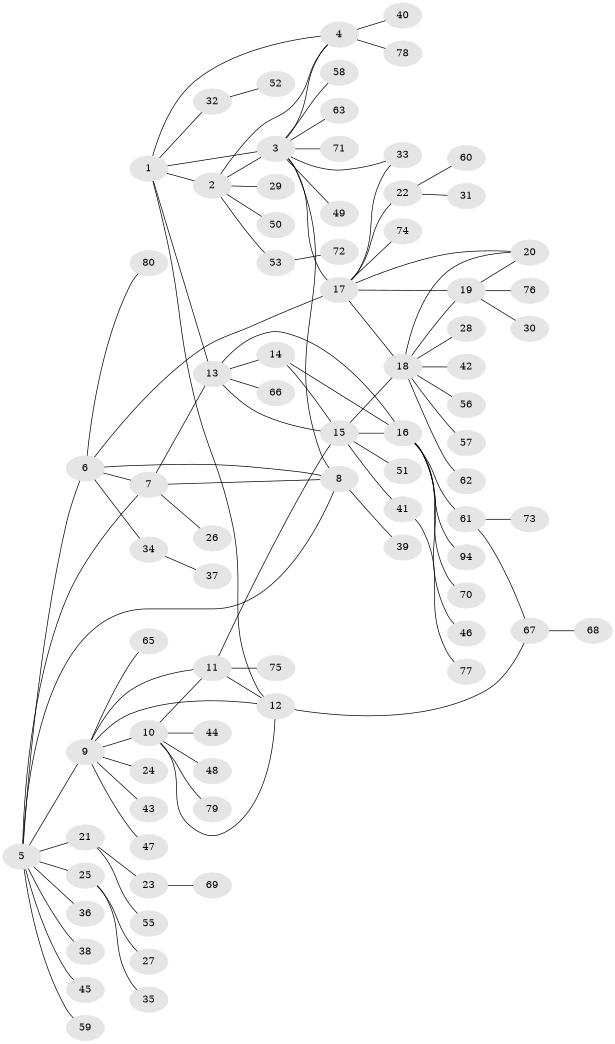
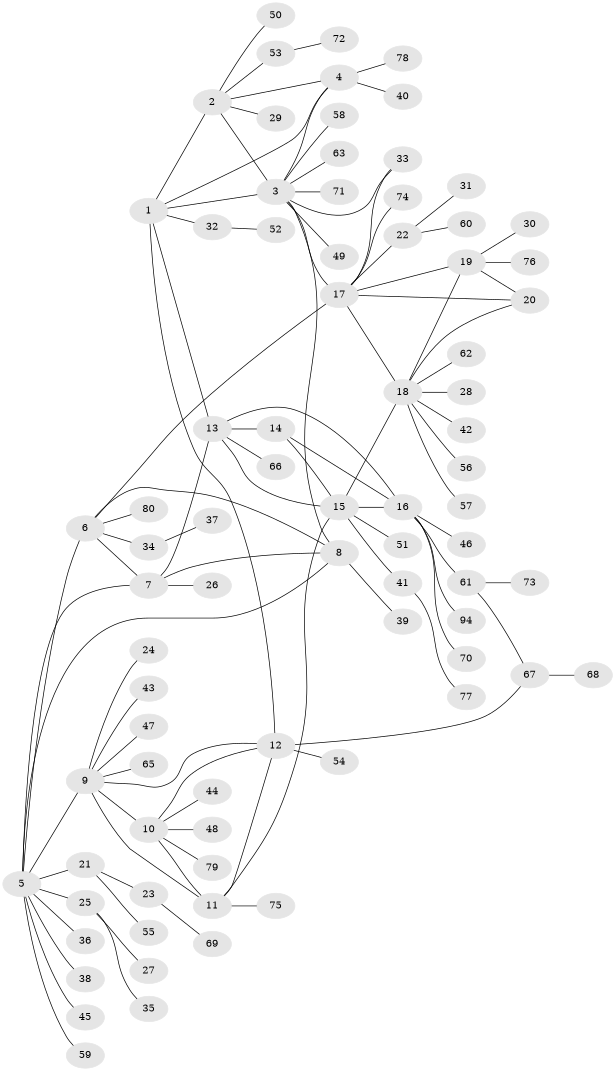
none -> (339, 762)
